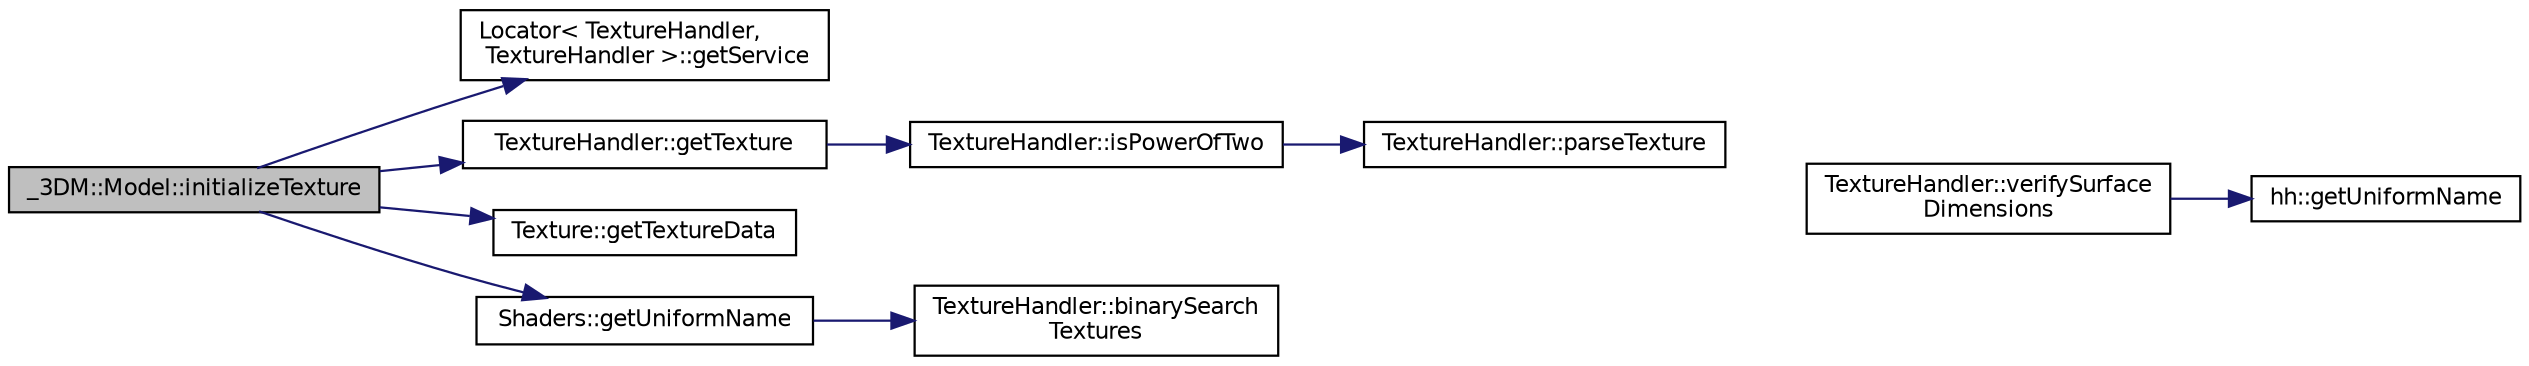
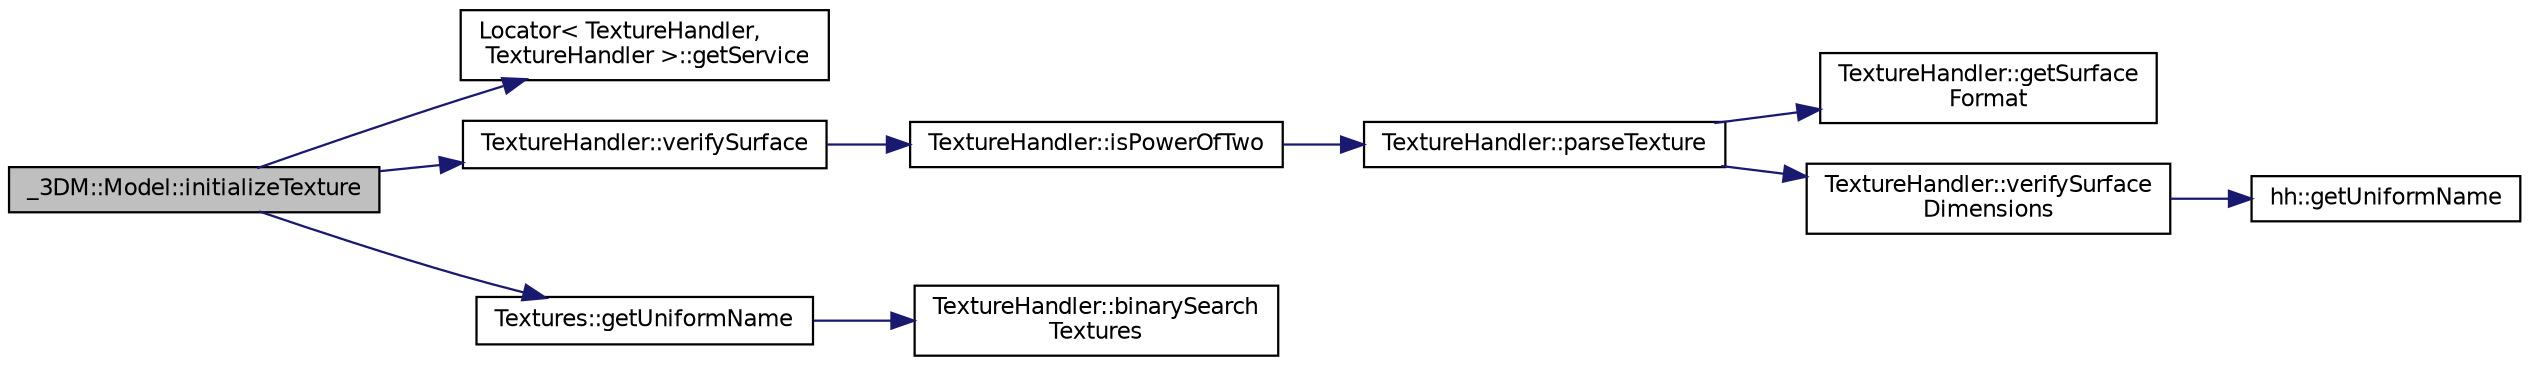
none -> (1988, 88)
(645, 145) -> (645, 145)
none -> (1753, 170)
(645, 233) -> none
(645, 321) -> (645, 321)
